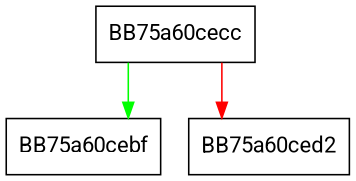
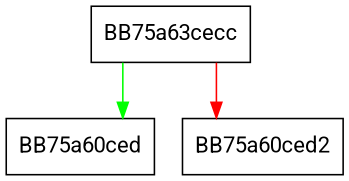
(175, 34) -> (171, 34)
(83, 147) -> (80, 147)
